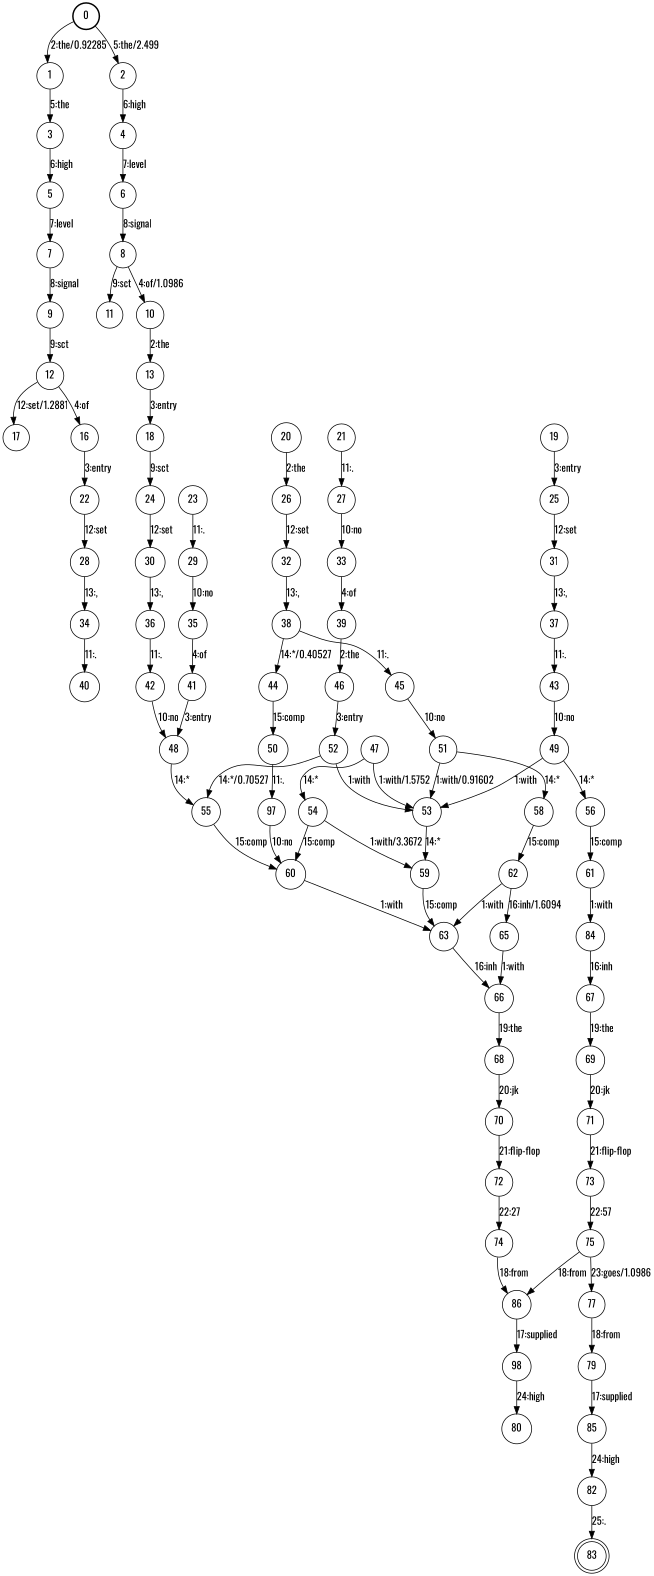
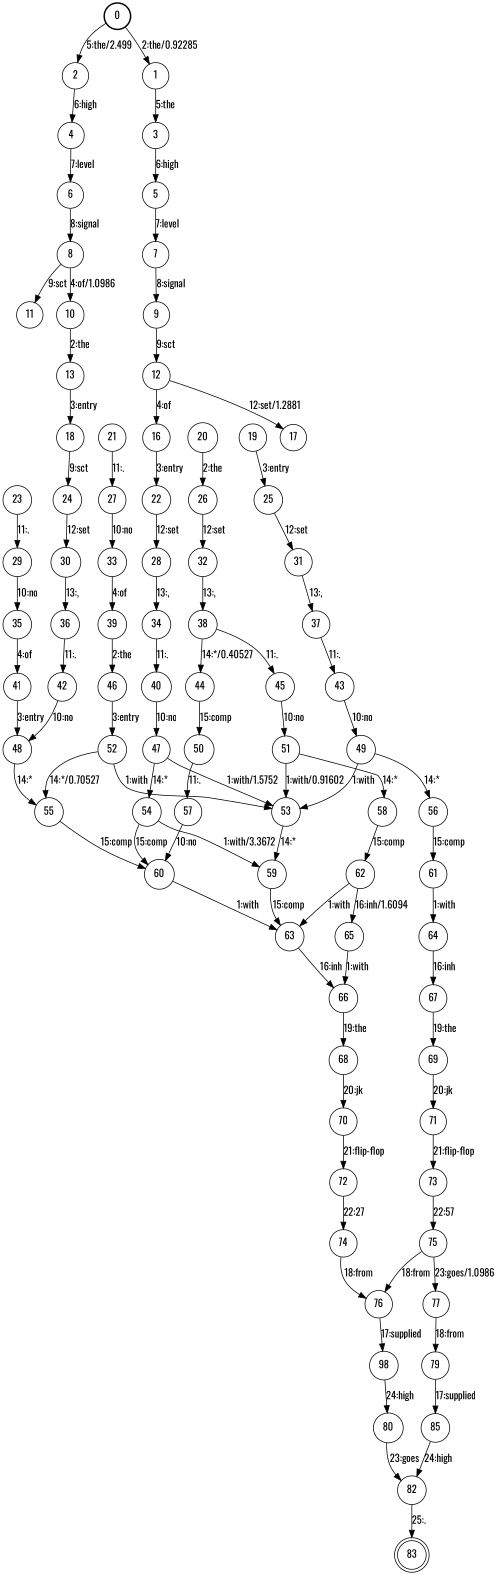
none -> (156, 715)
(272, 812) -> (188, 812)
(590, 937) -> (433, 937)
(517, 1305) -> (379, 1304)
none -> (388, 1460)
